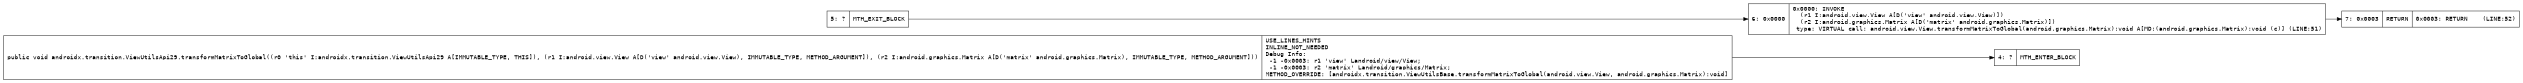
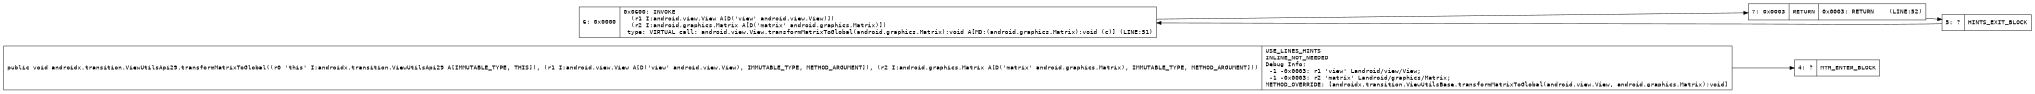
(1822, 9) -> (653, 12)
(879, 19) -> (1998, 22)
none -> (1932, 19)
